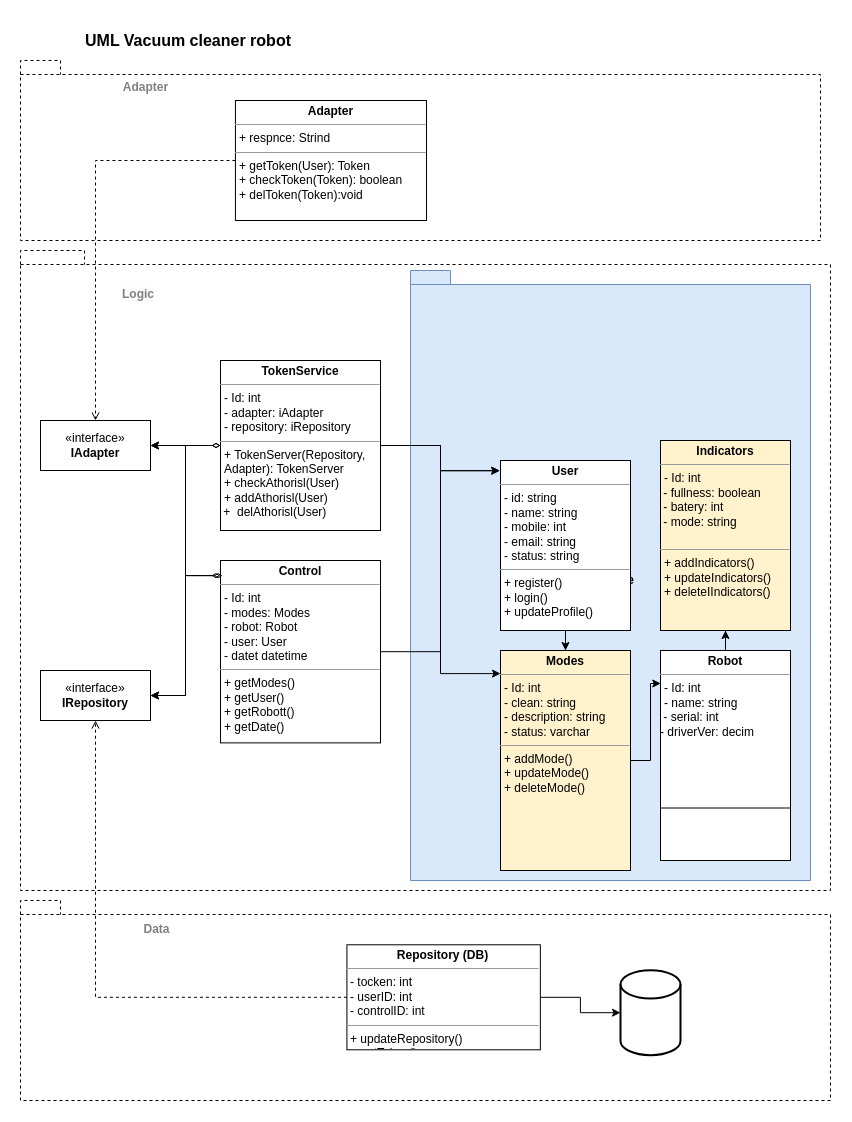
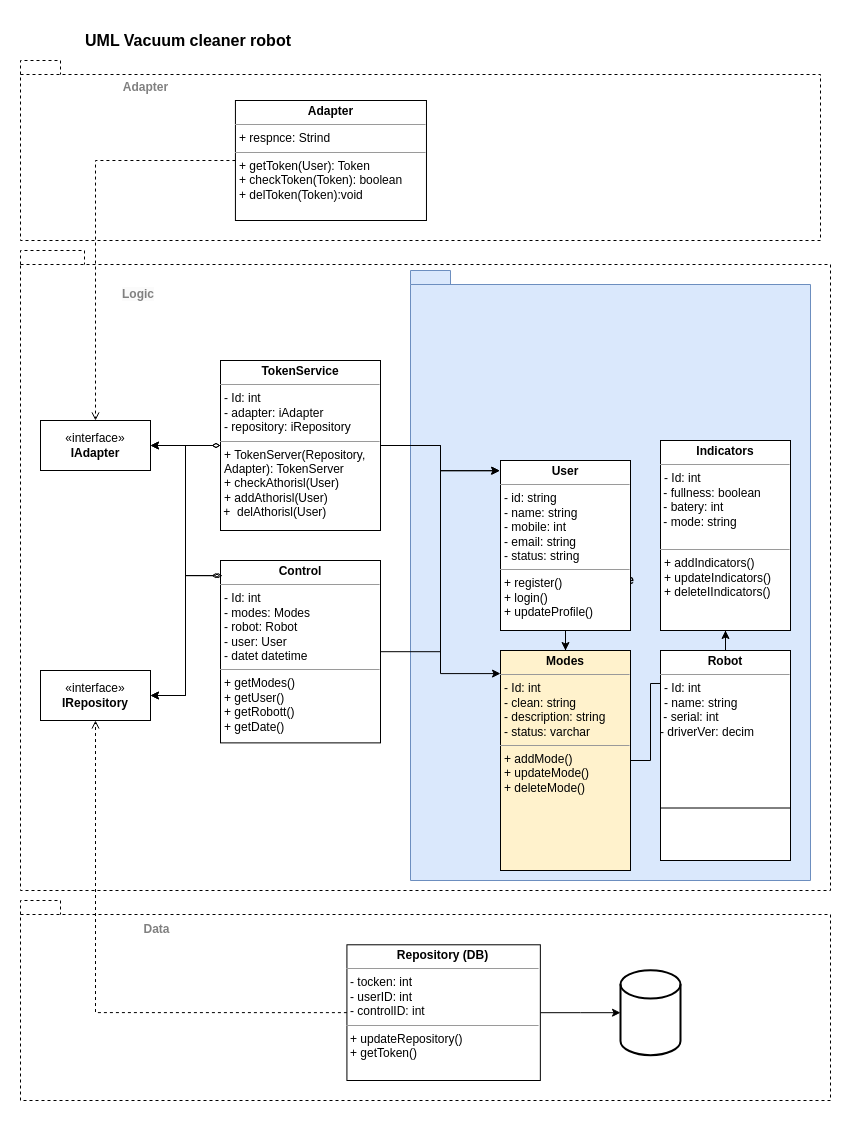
(726, 536) -> (726, 536)
(651, 685) -> (653, 683)
(444, 997) -> (444, 1013)
